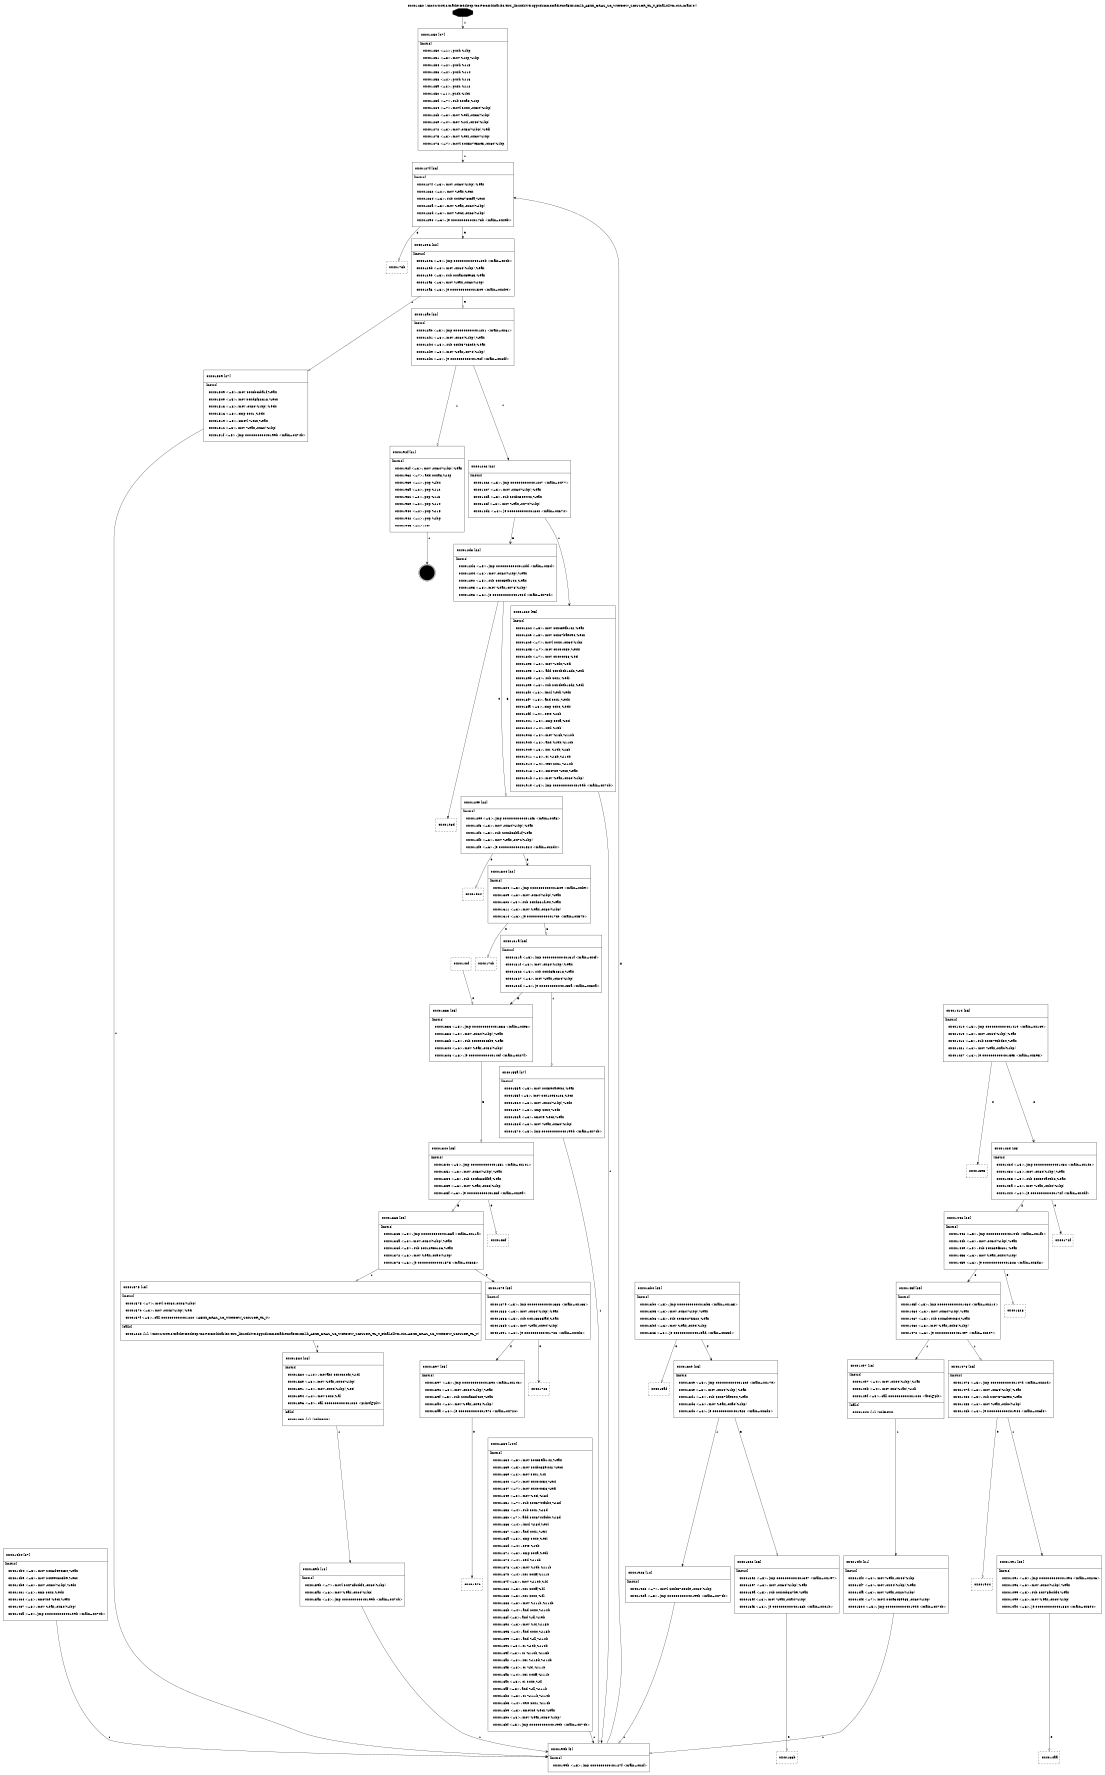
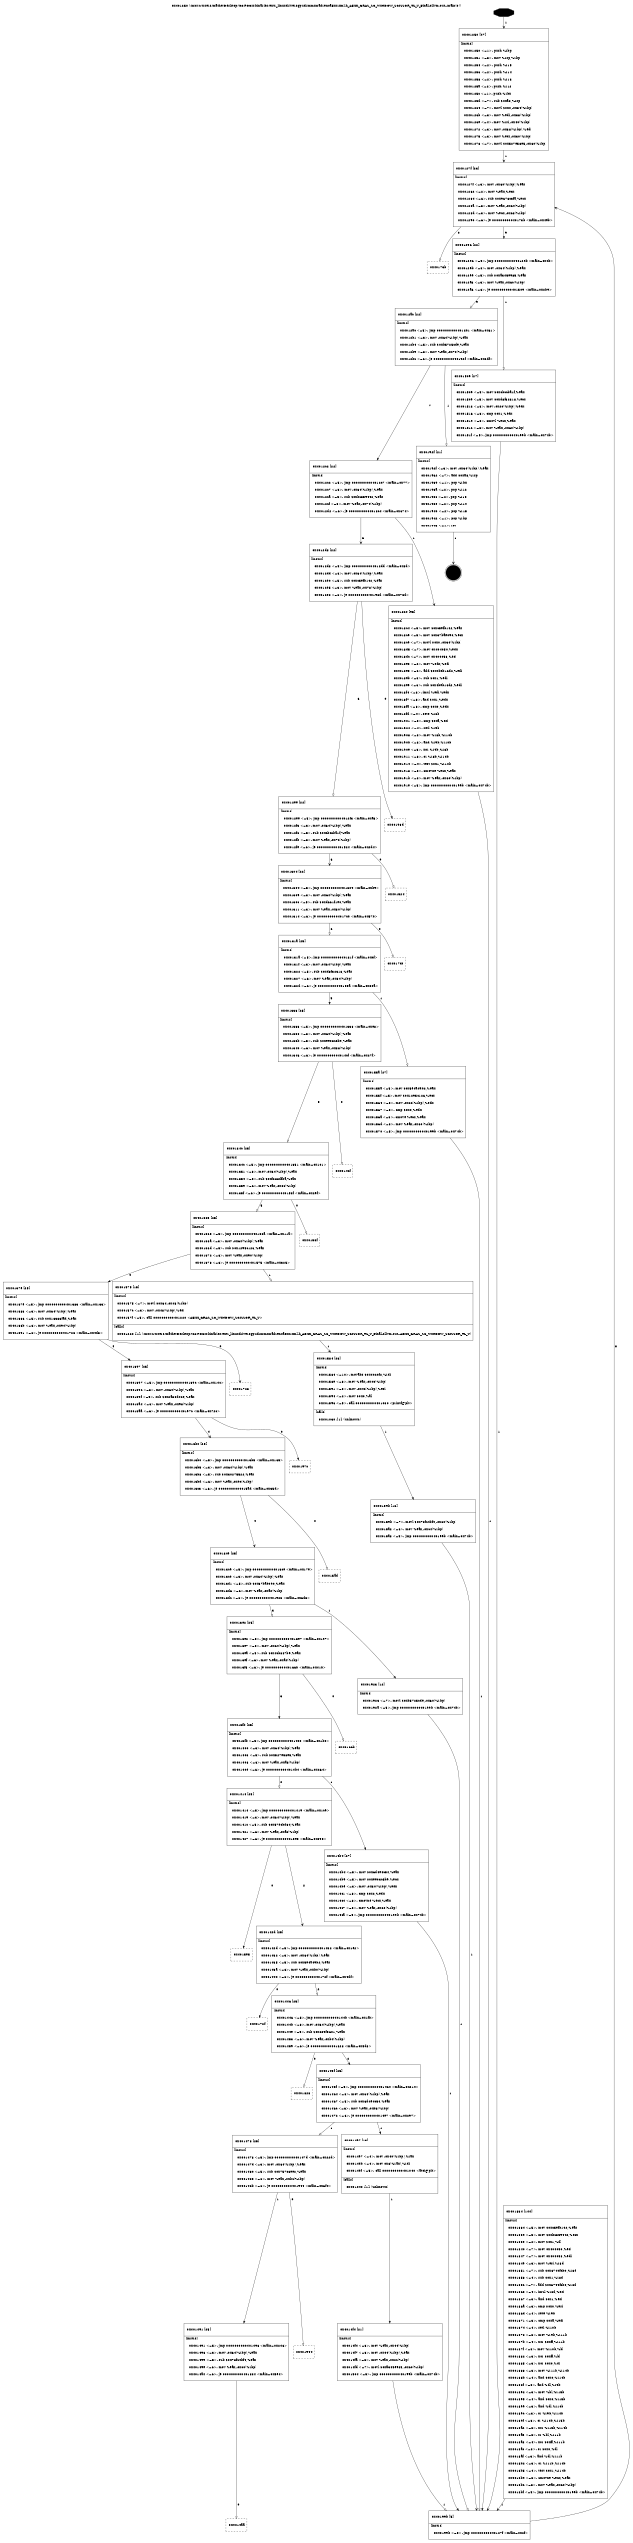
(468, 986) -> (337, 1112)
none -> (202, 1427)
none -> (279, 1747)
